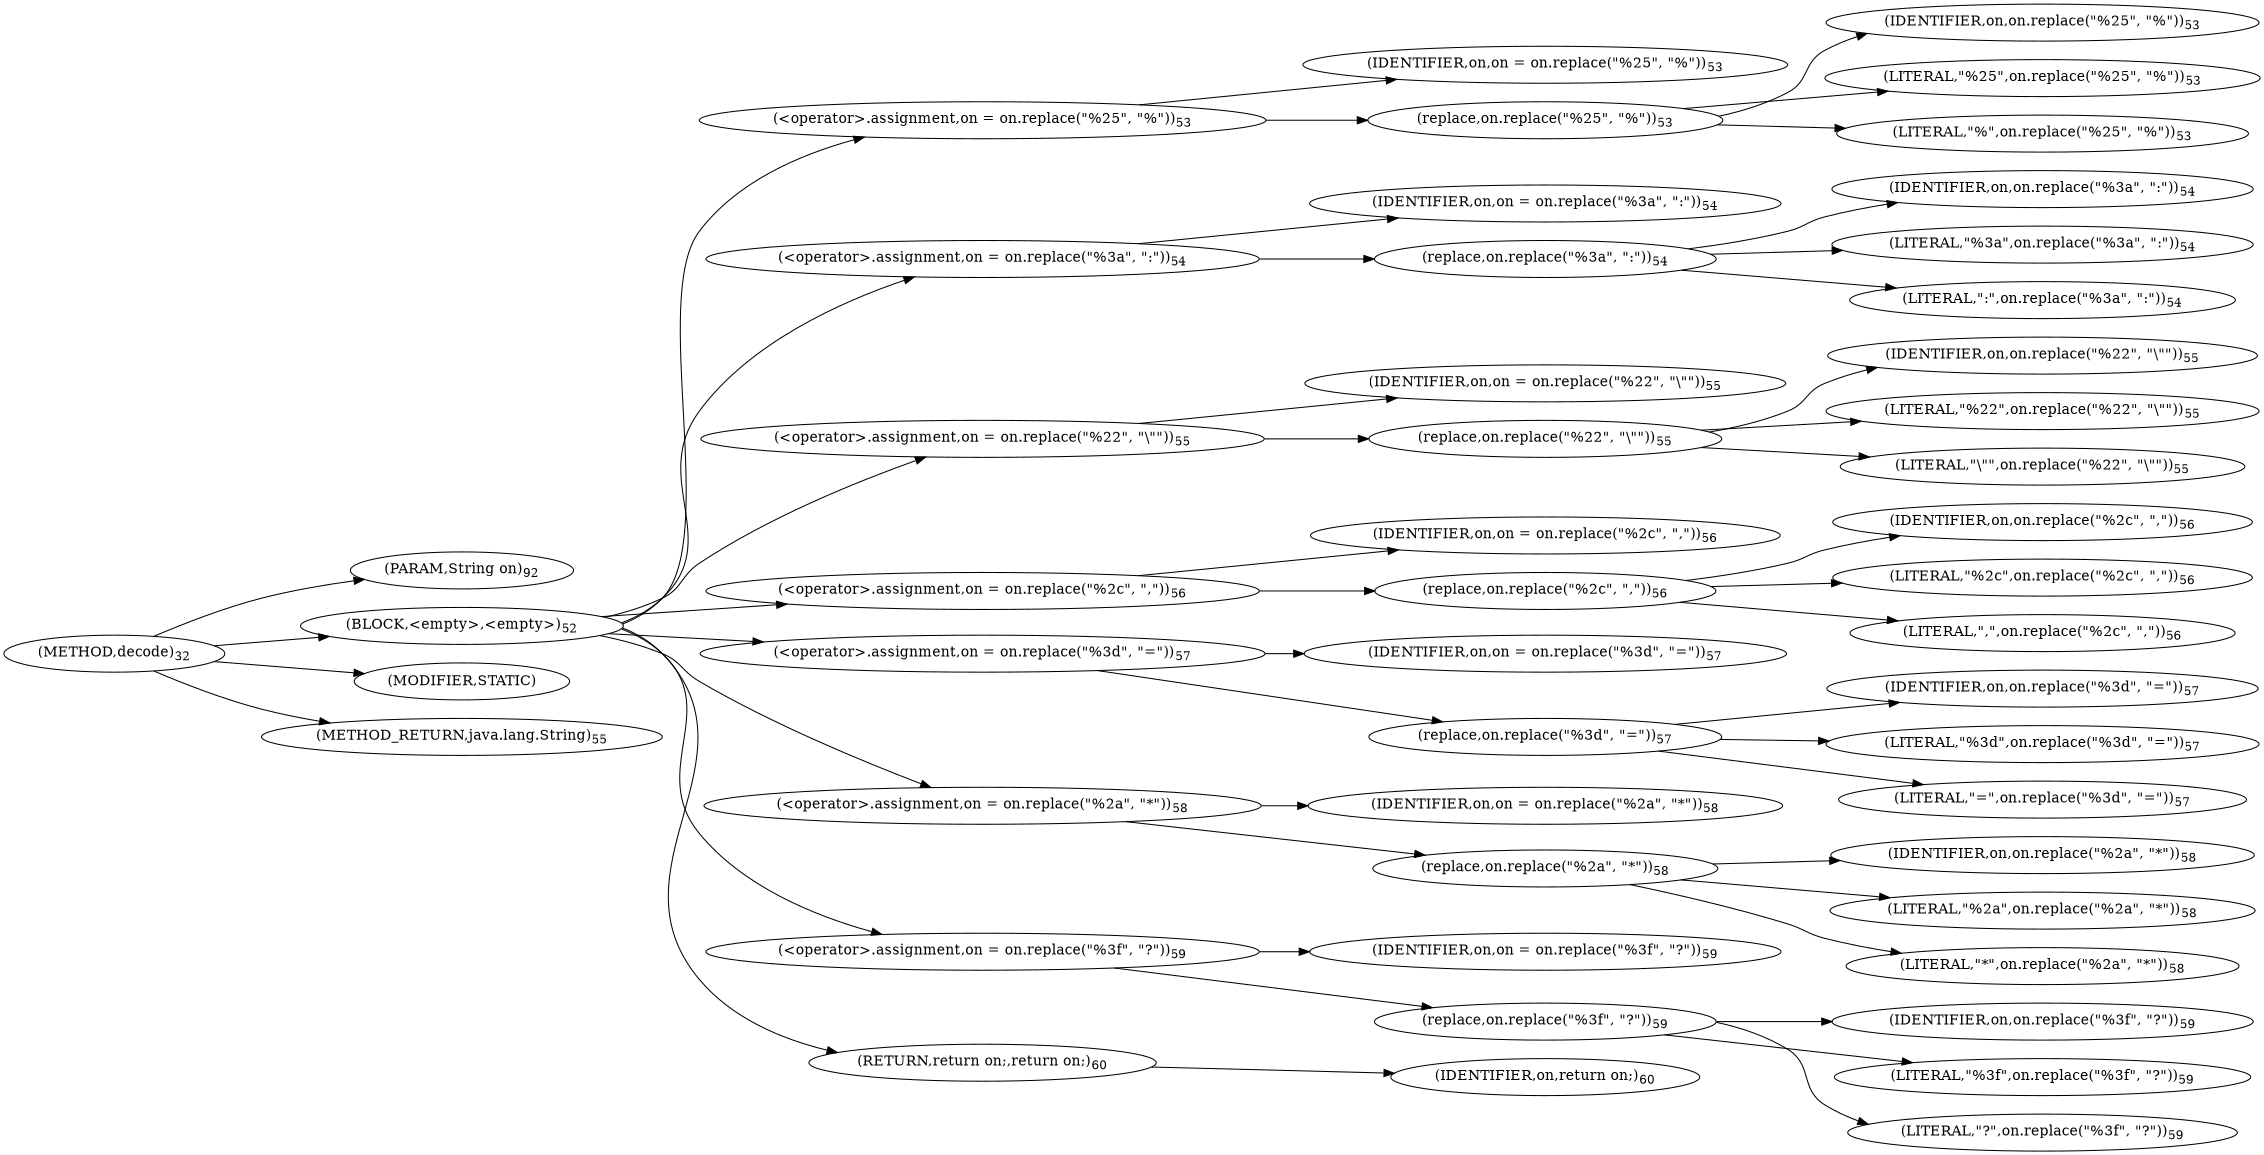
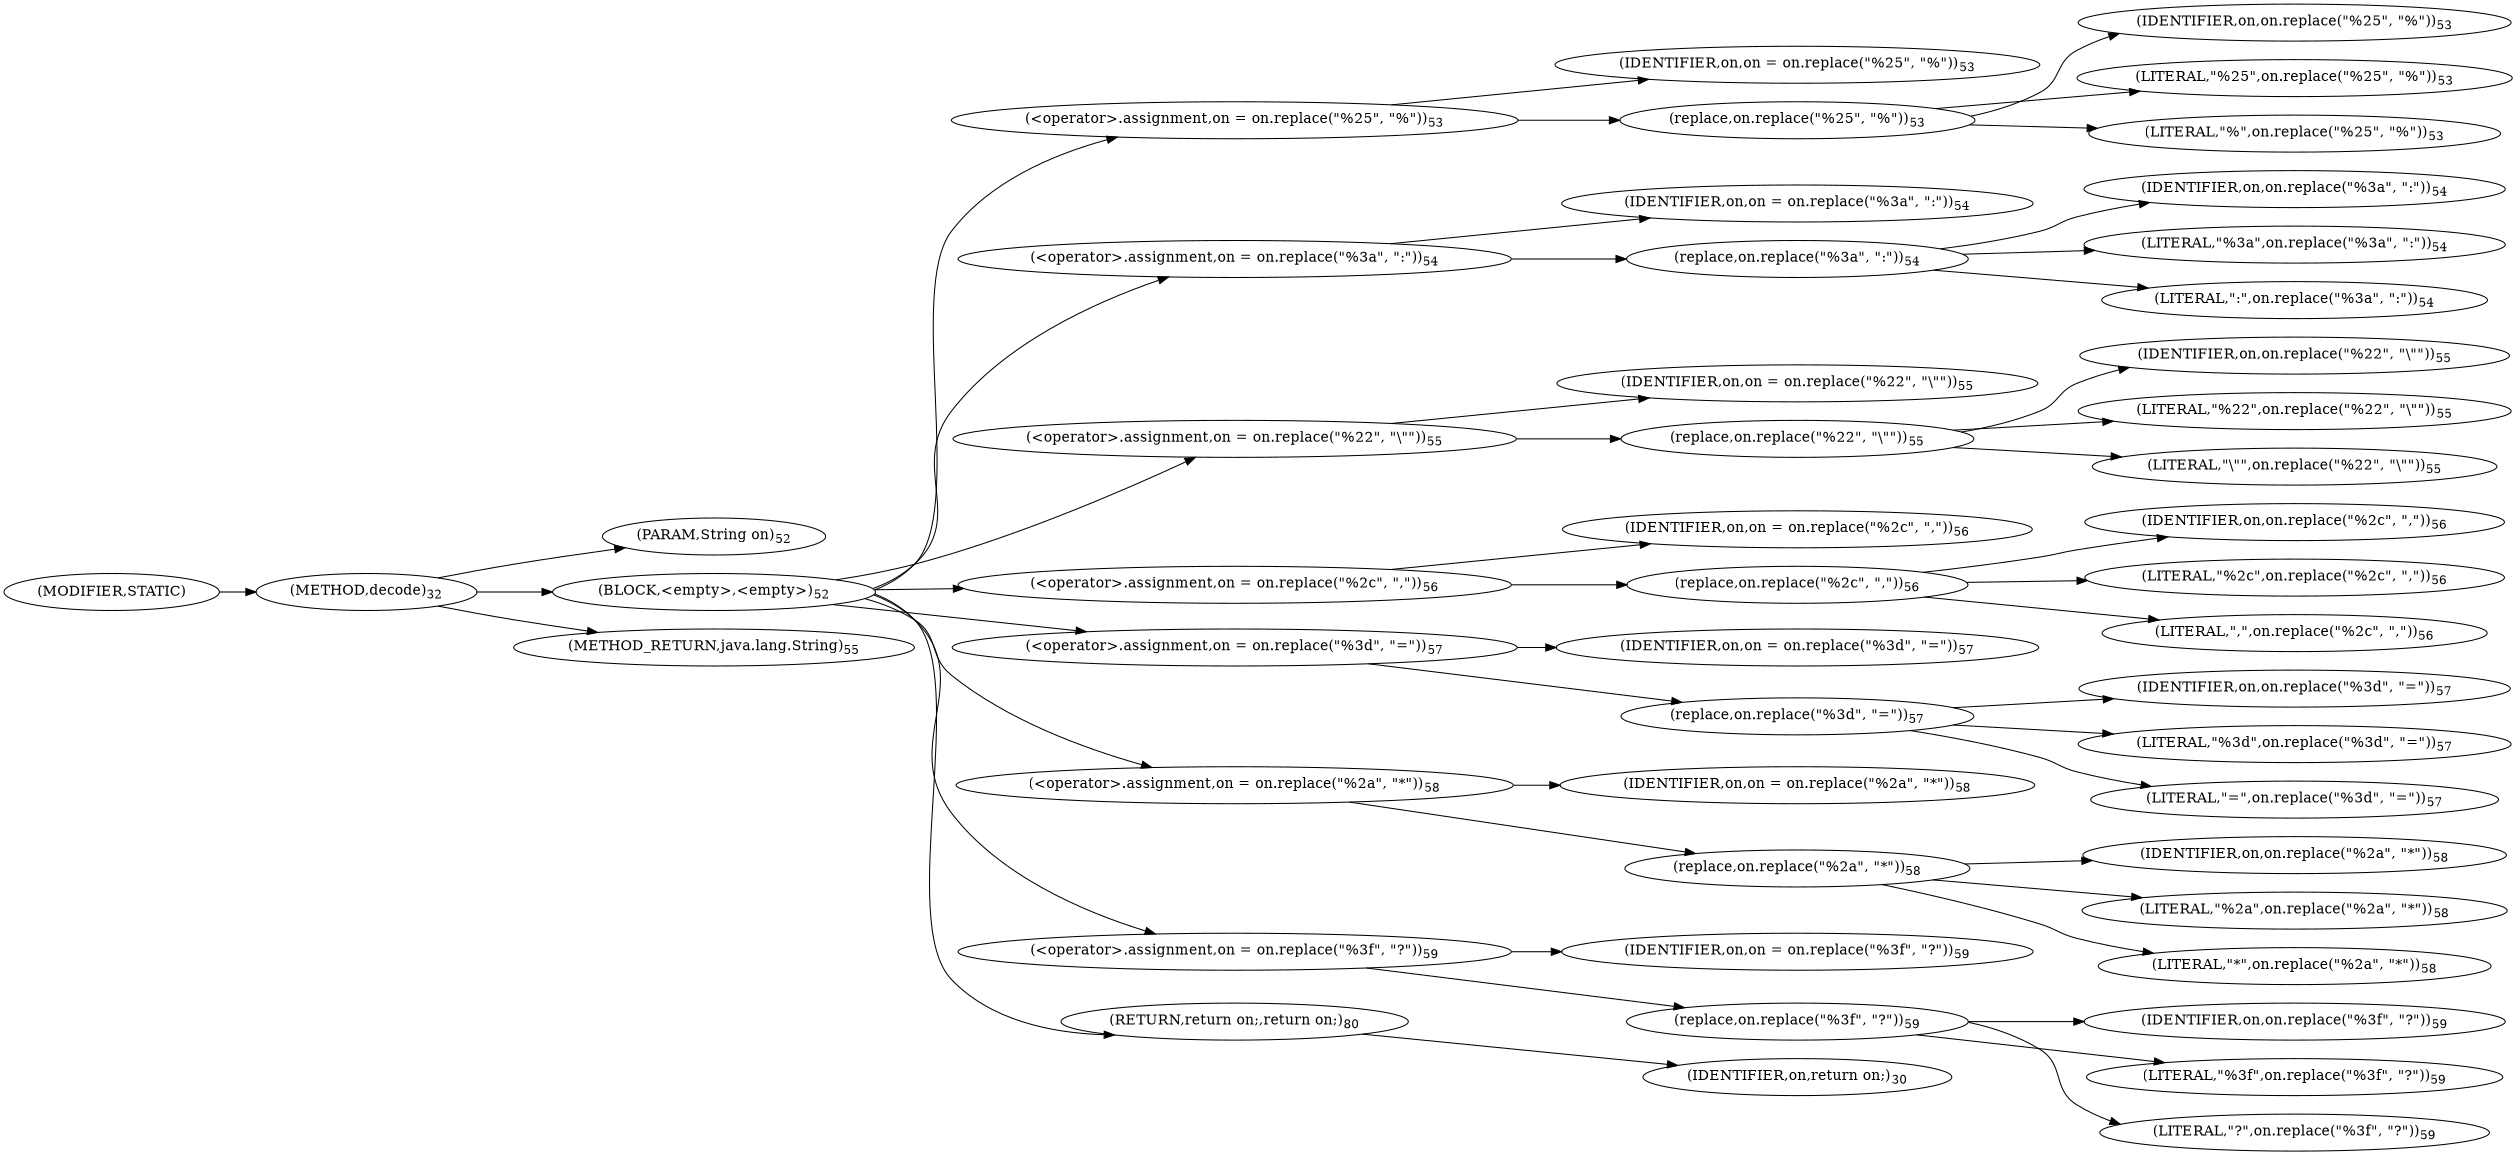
(531, 569) -> (783, 535)
(284, 667) -> (233, 592)
(1100, 1061) -> (1352, 1020)
(1648, 1076) -> (1900, 1076)
